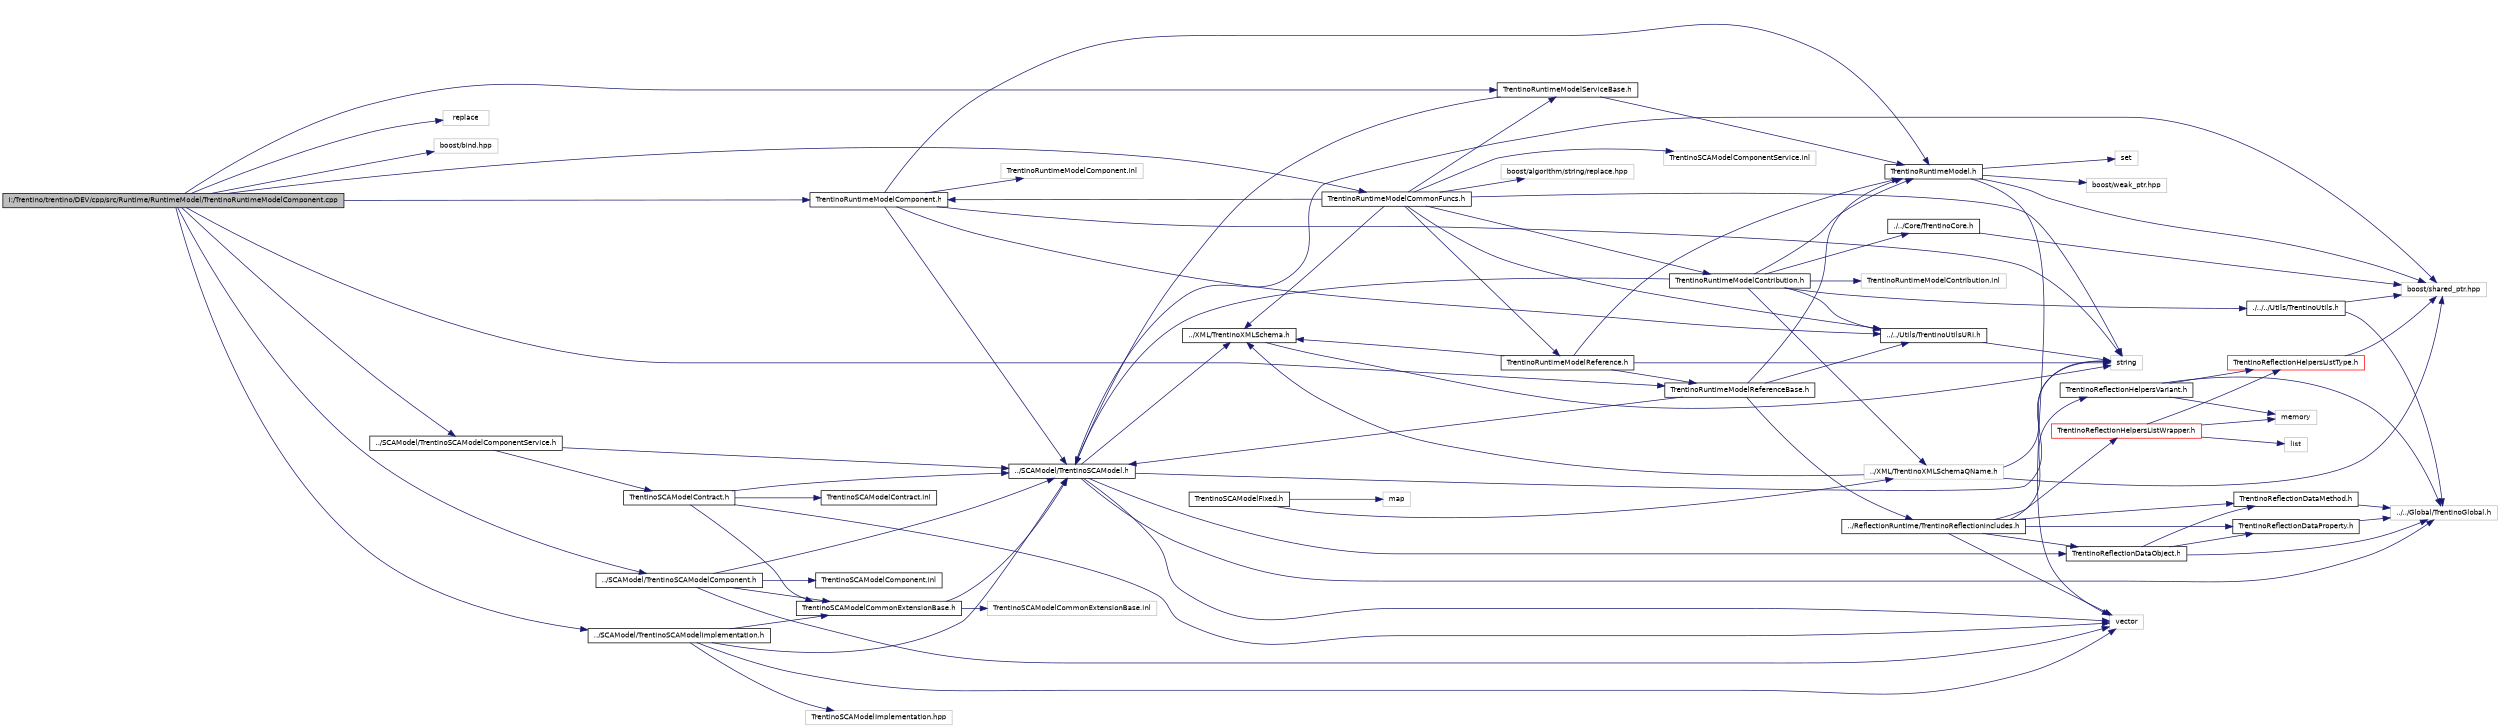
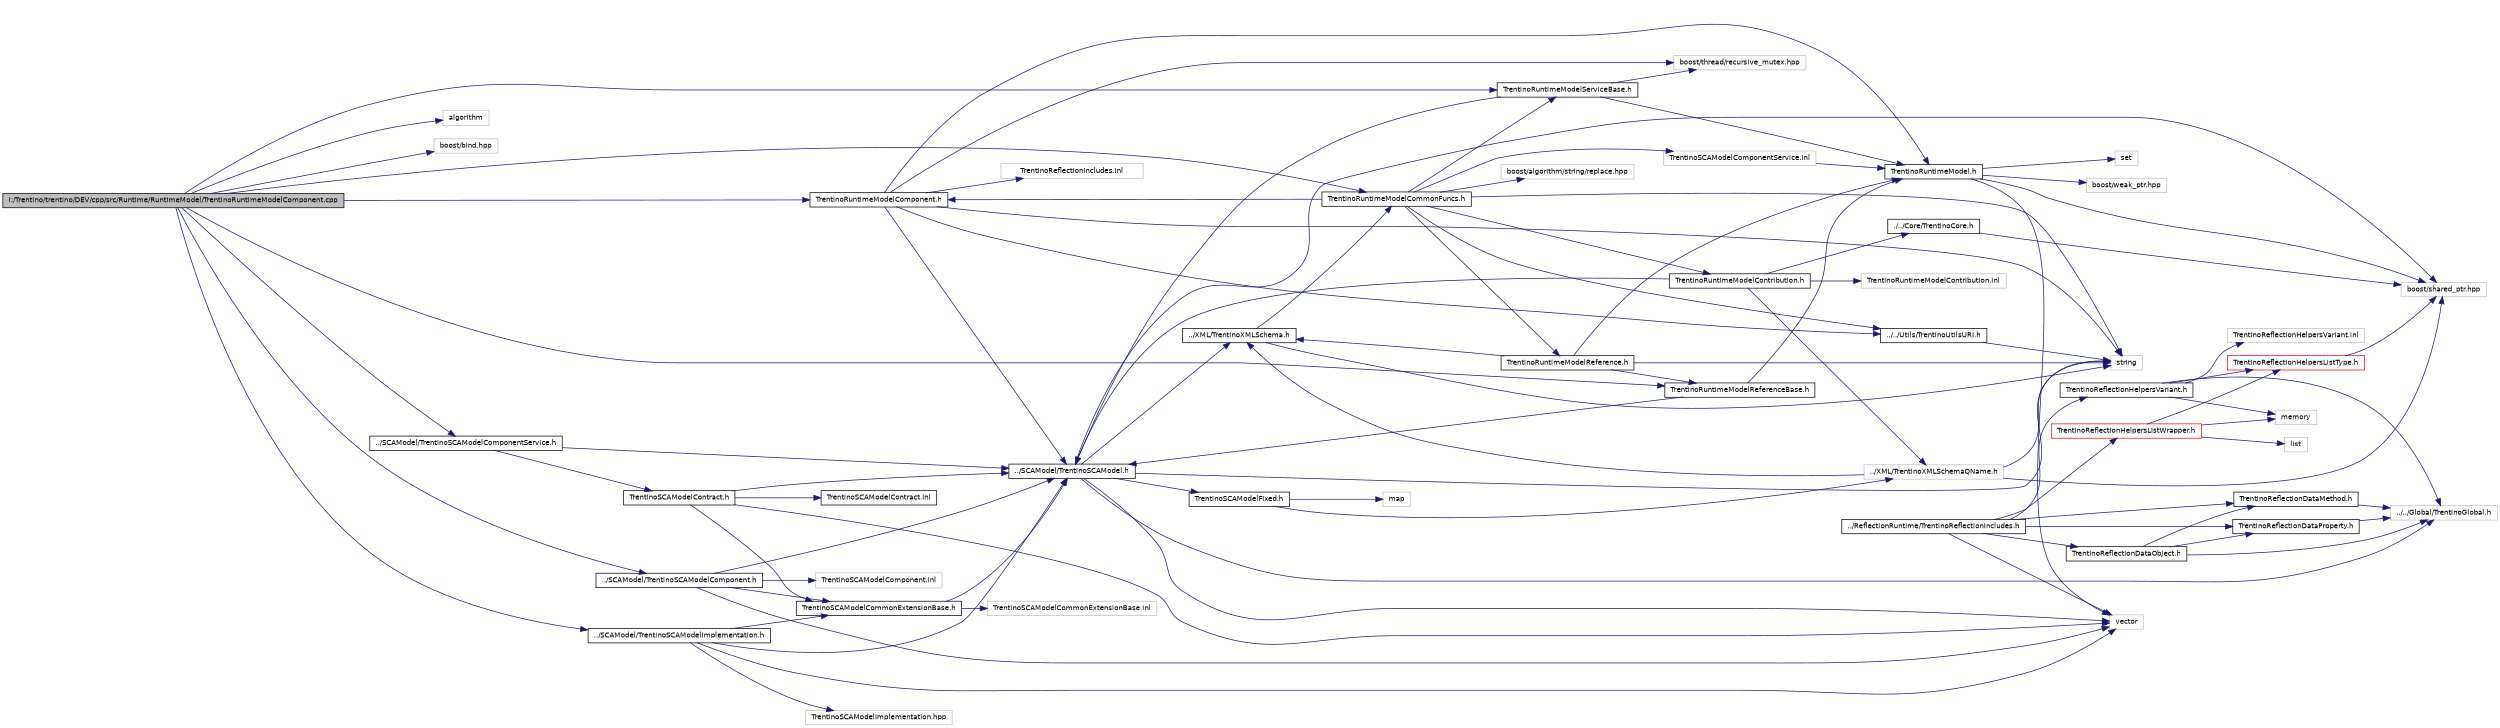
none -> (1740, 63)
(466, 118) -> (466, 118)
(1072, 171) -> (1072, 171)
(1828, 225) -> (1847, 166)
(1318, 266) -> (1324, 273)
(2296, 308) -> none
(1829, 309) -> none
none -> (2296, 336)
(1820, 368) -> none
(1818, 468) -> none
(1568, 554) -> (1152, 485)
(879, 580) -> (879, 580)
